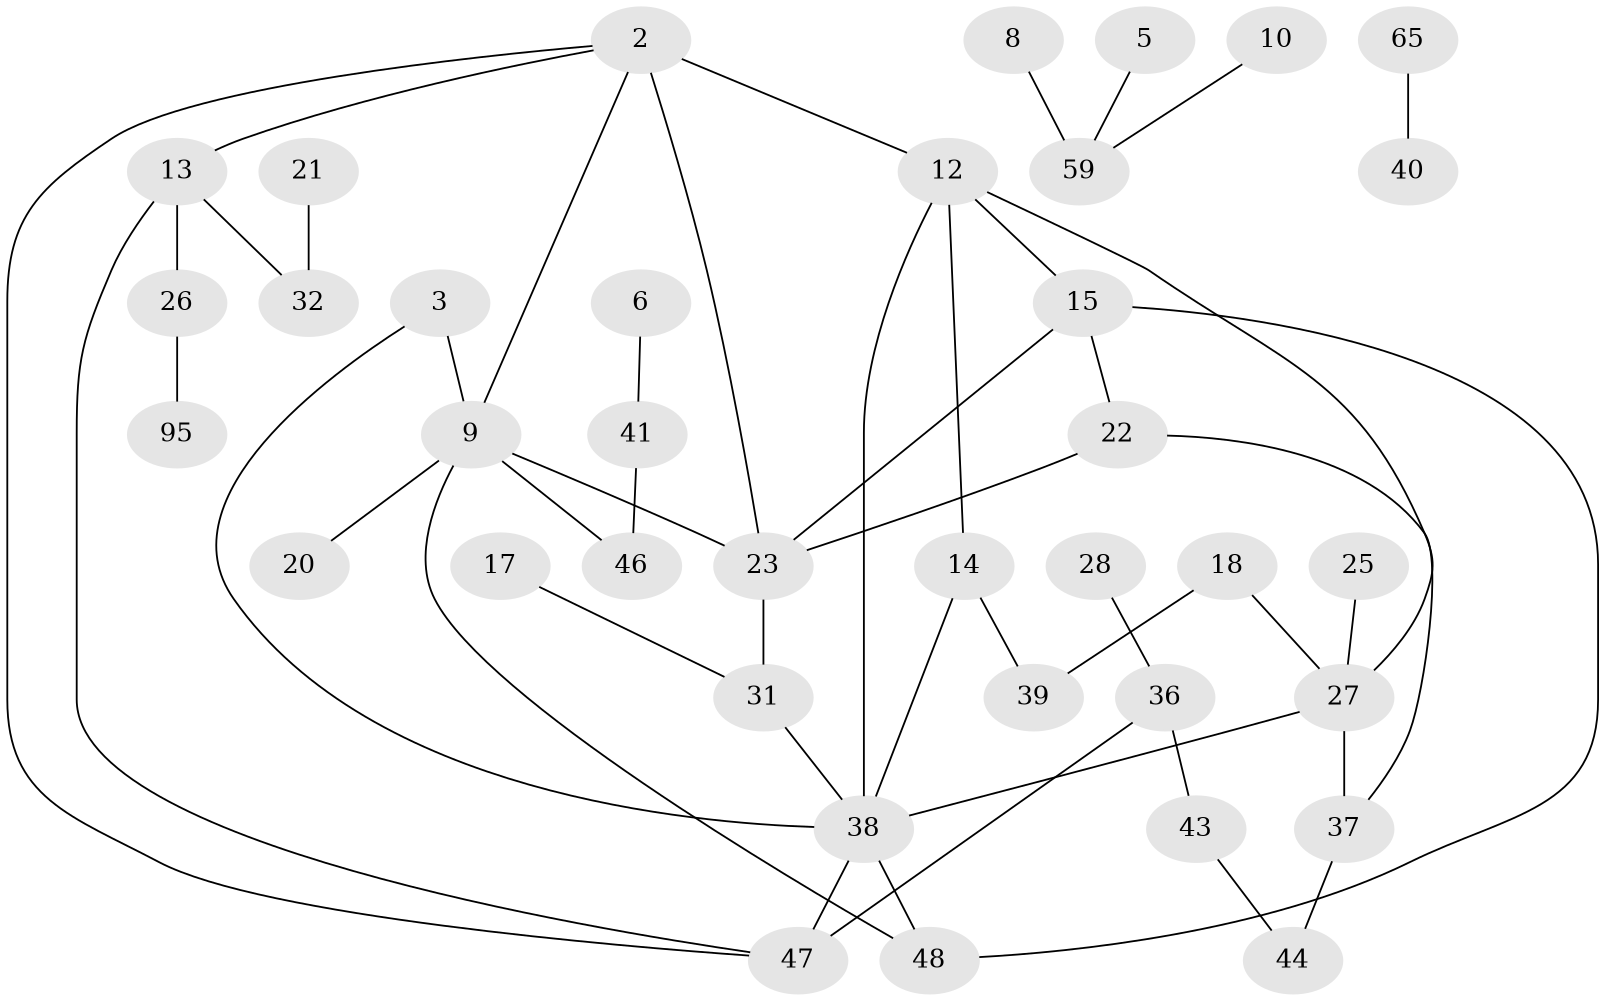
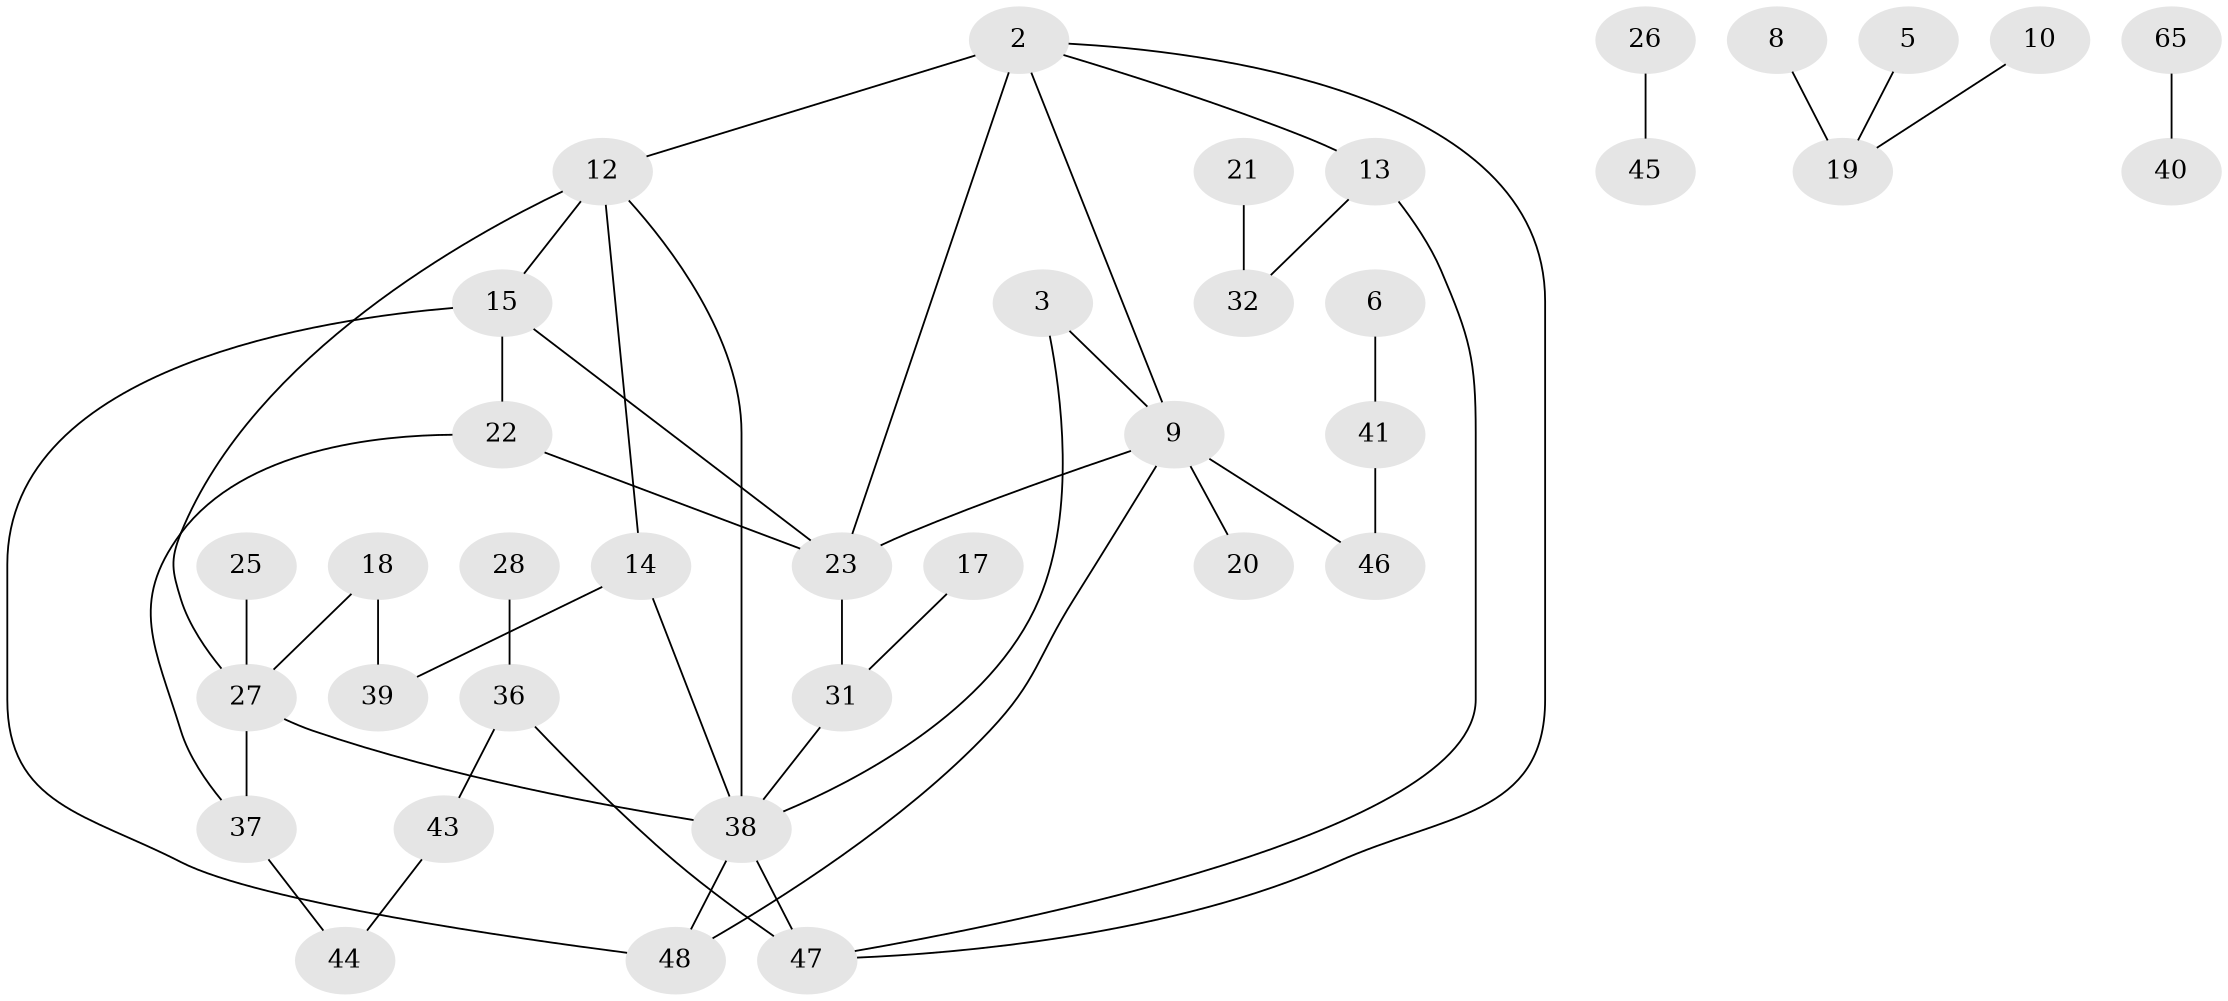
(1079, 172) -> (1843, 172)
(177, 238) -> none
(177, 435) -> (1646, 172)
